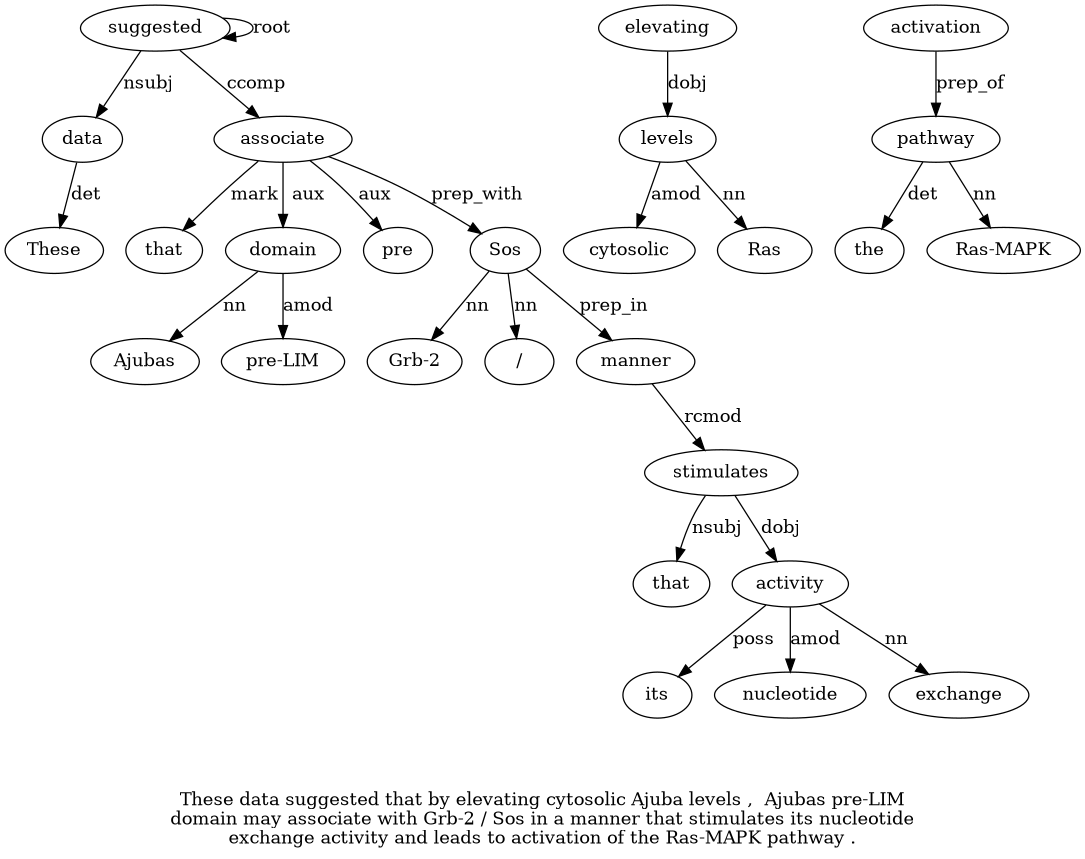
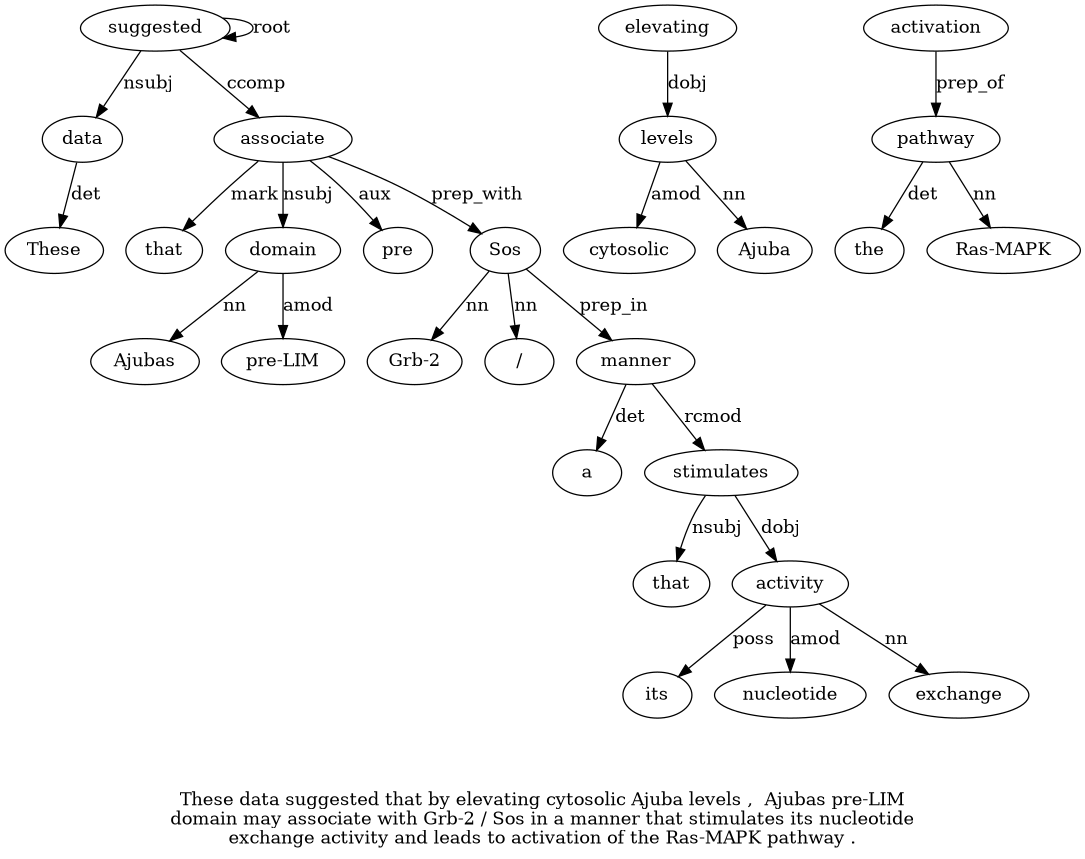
(309, 195) -> (309, 195)
(765, 250) -> (765, 250)
none -> (587, 473)
